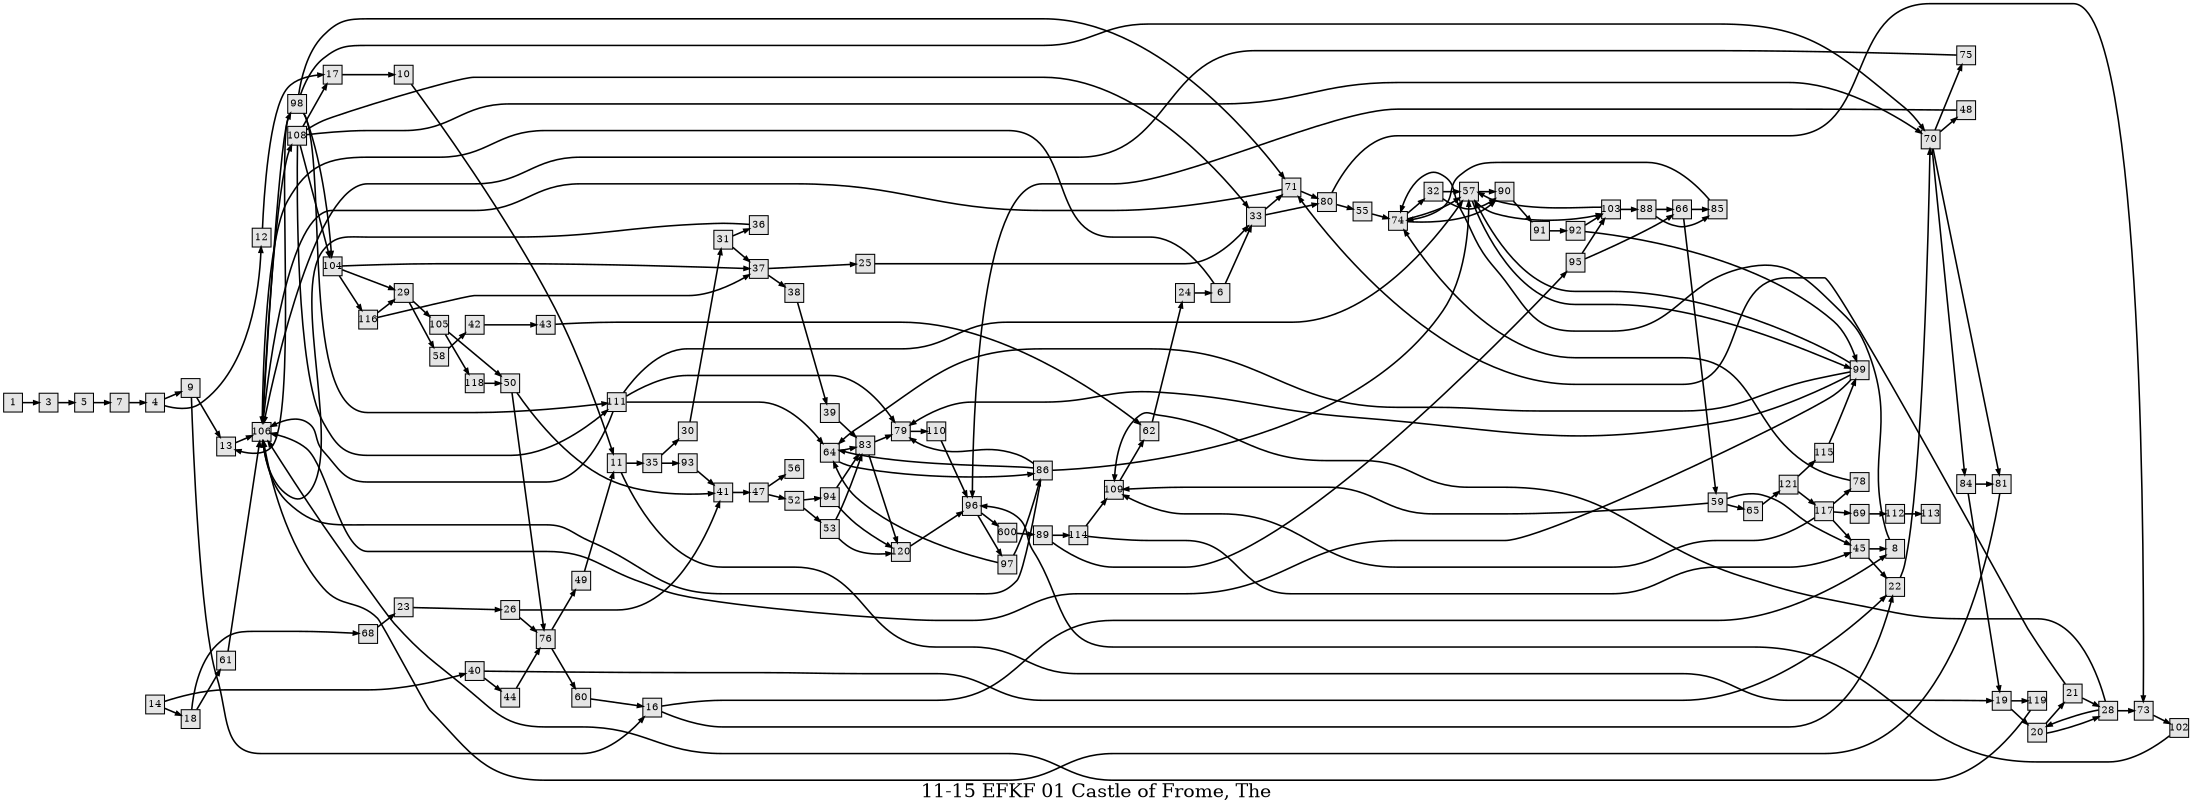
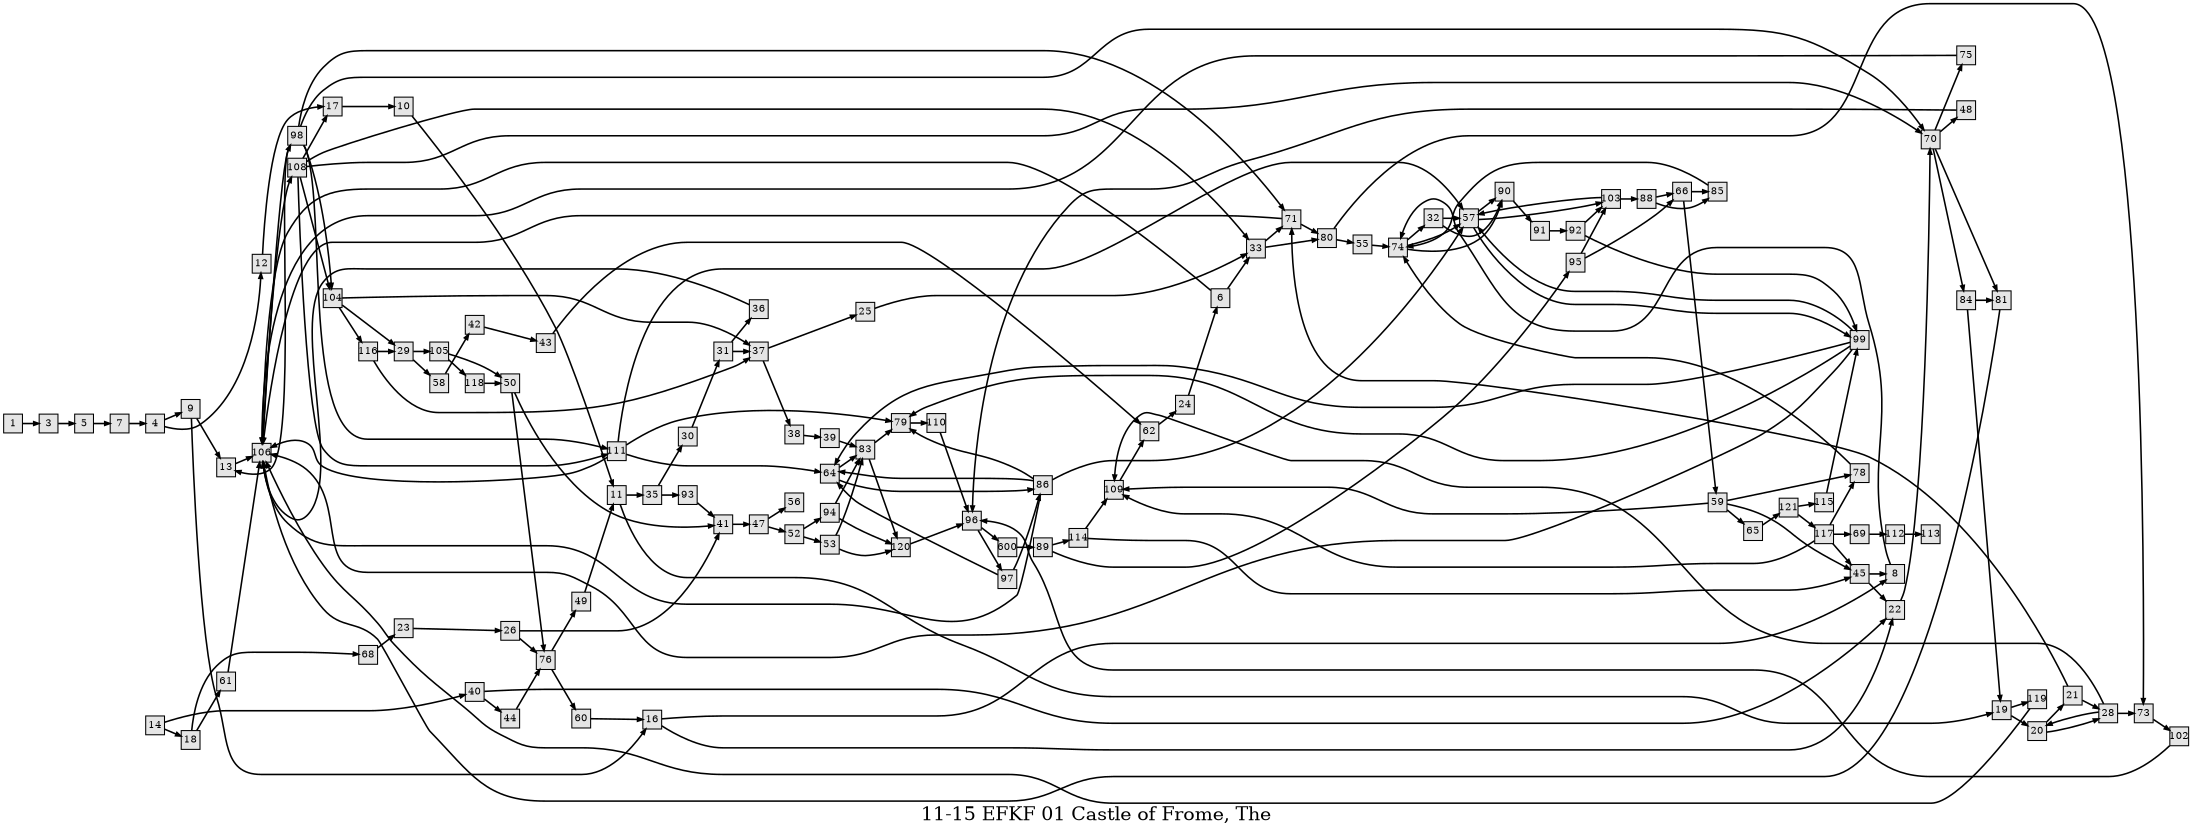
none -> (1786, 488)
